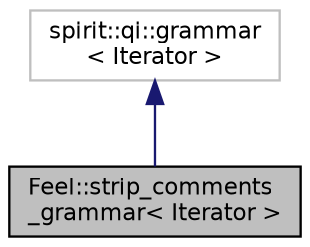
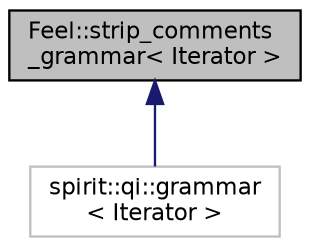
(155, 136) -> (155, 136)
